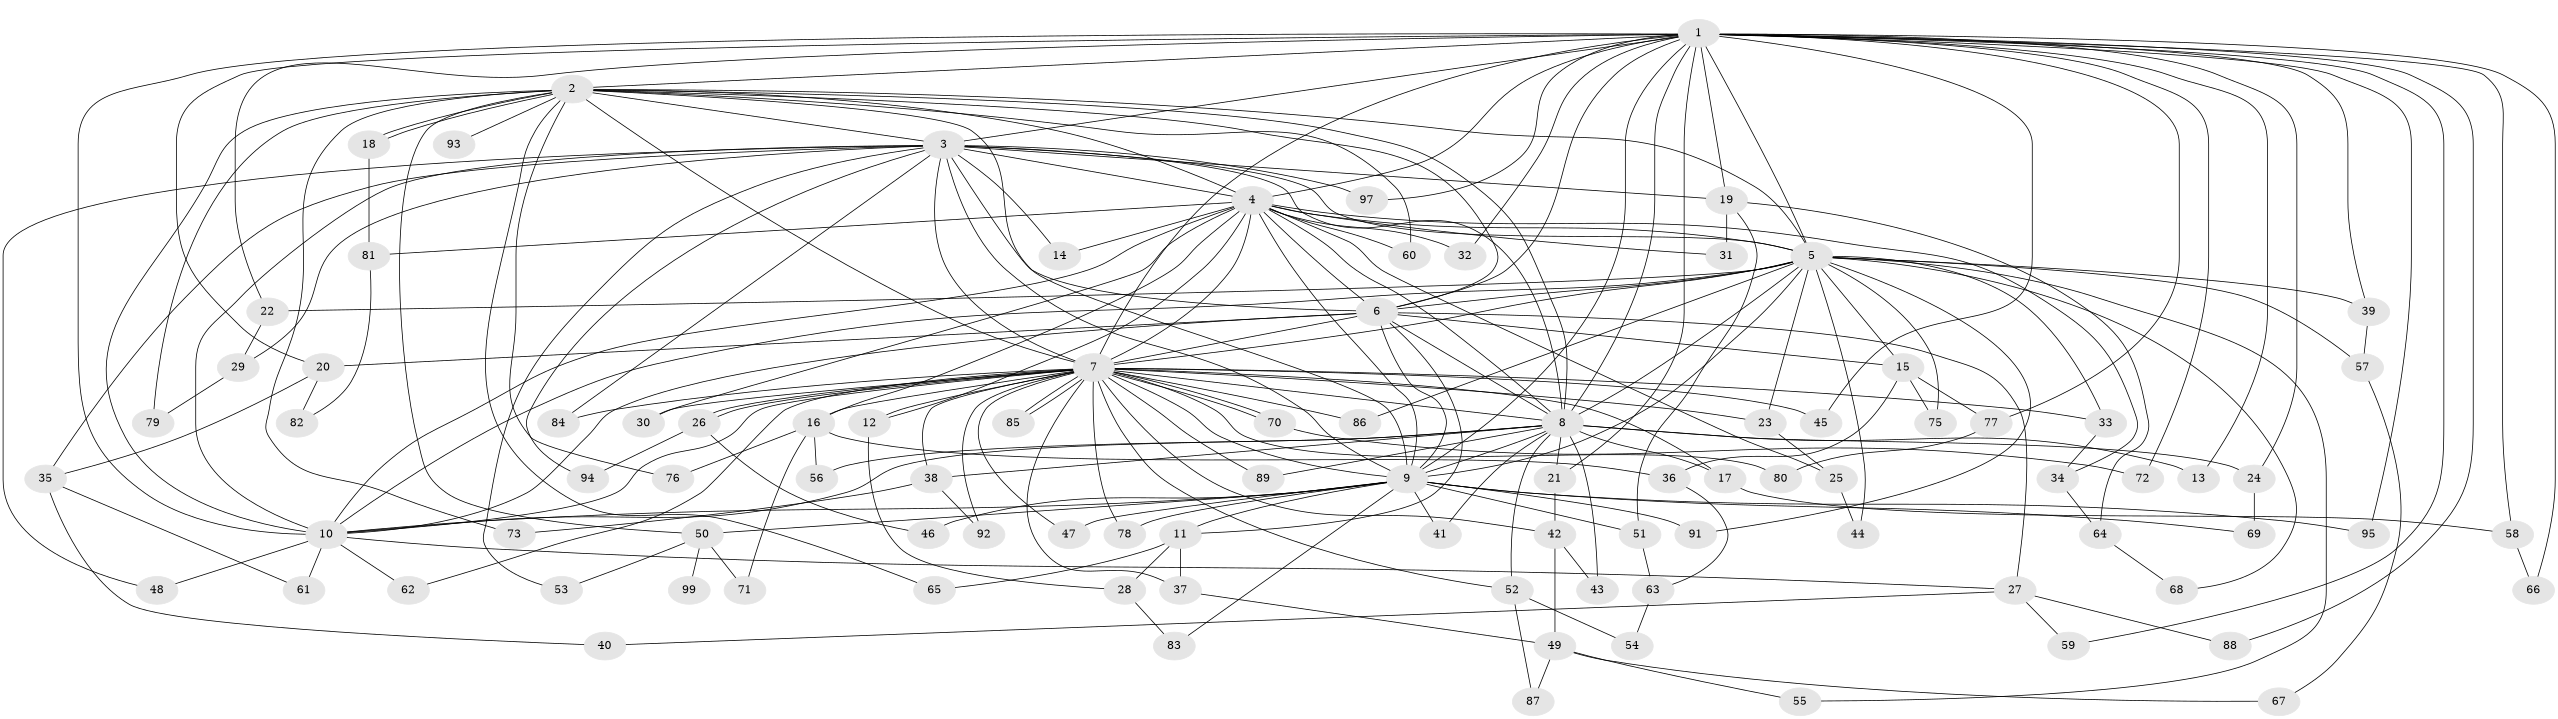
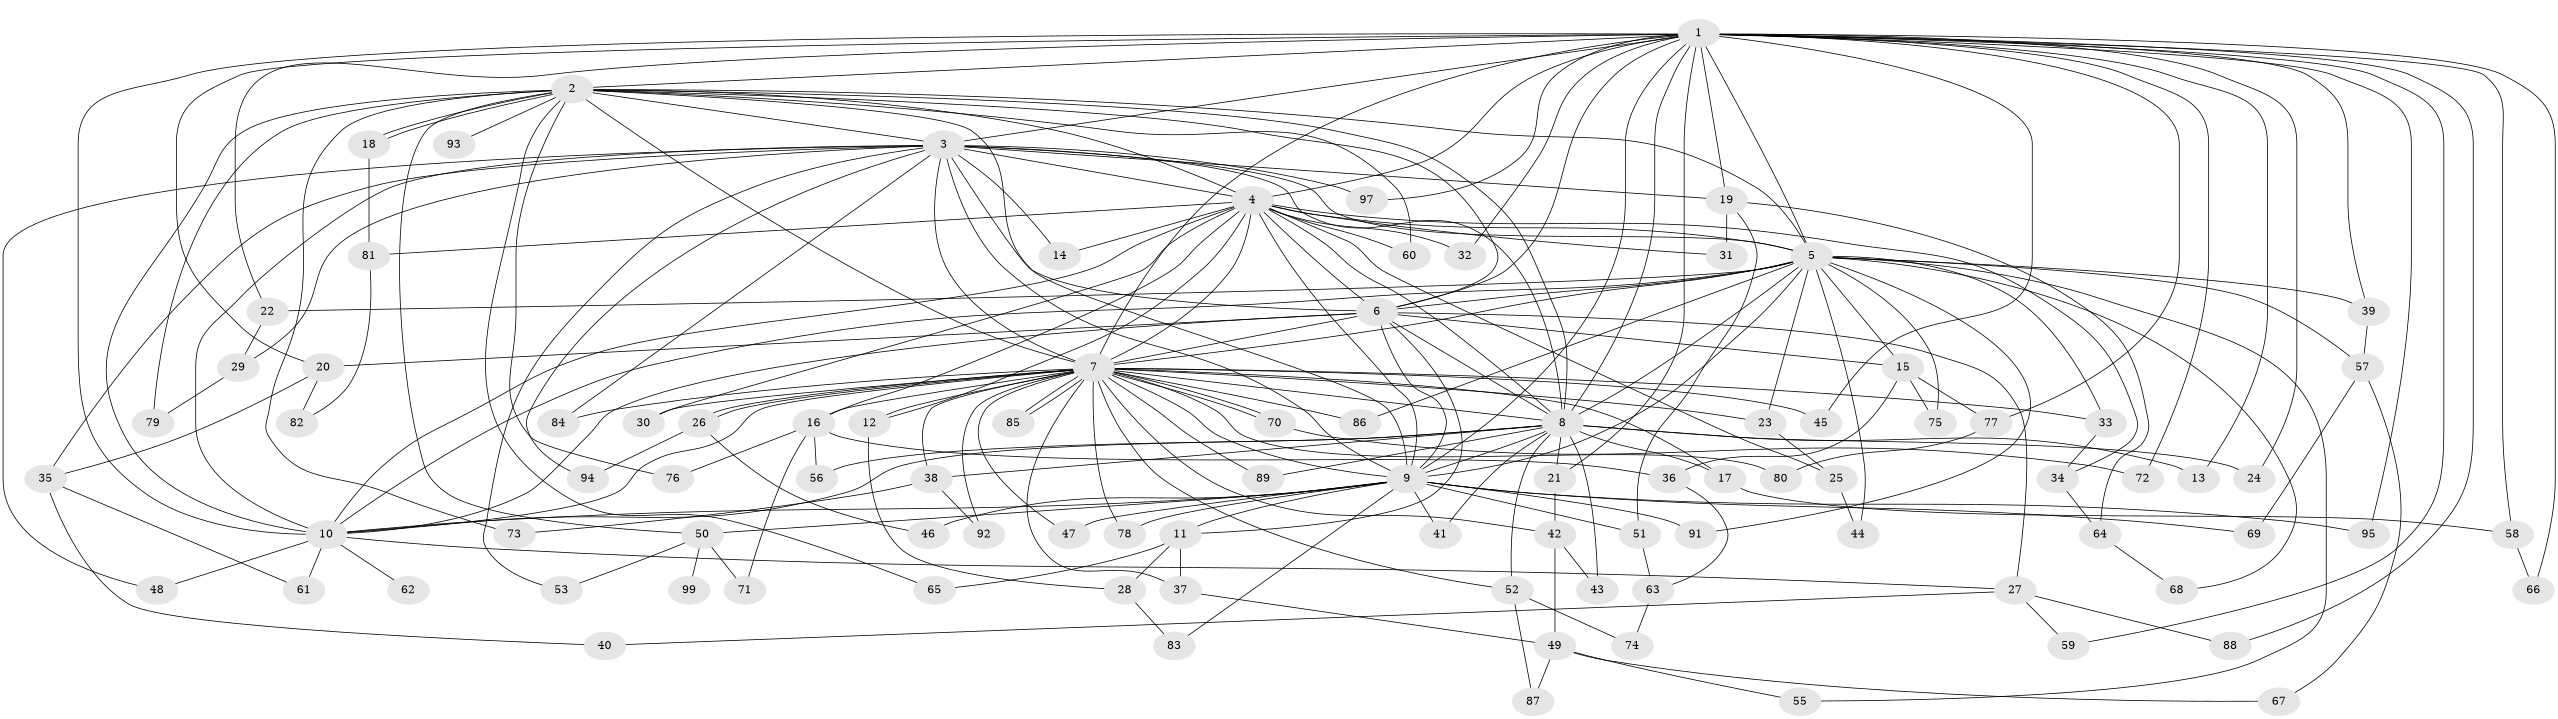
(756, 438) -> none
(2254, 507) -> (2309, 452)
(1632, 646) -> (1632, 646)
